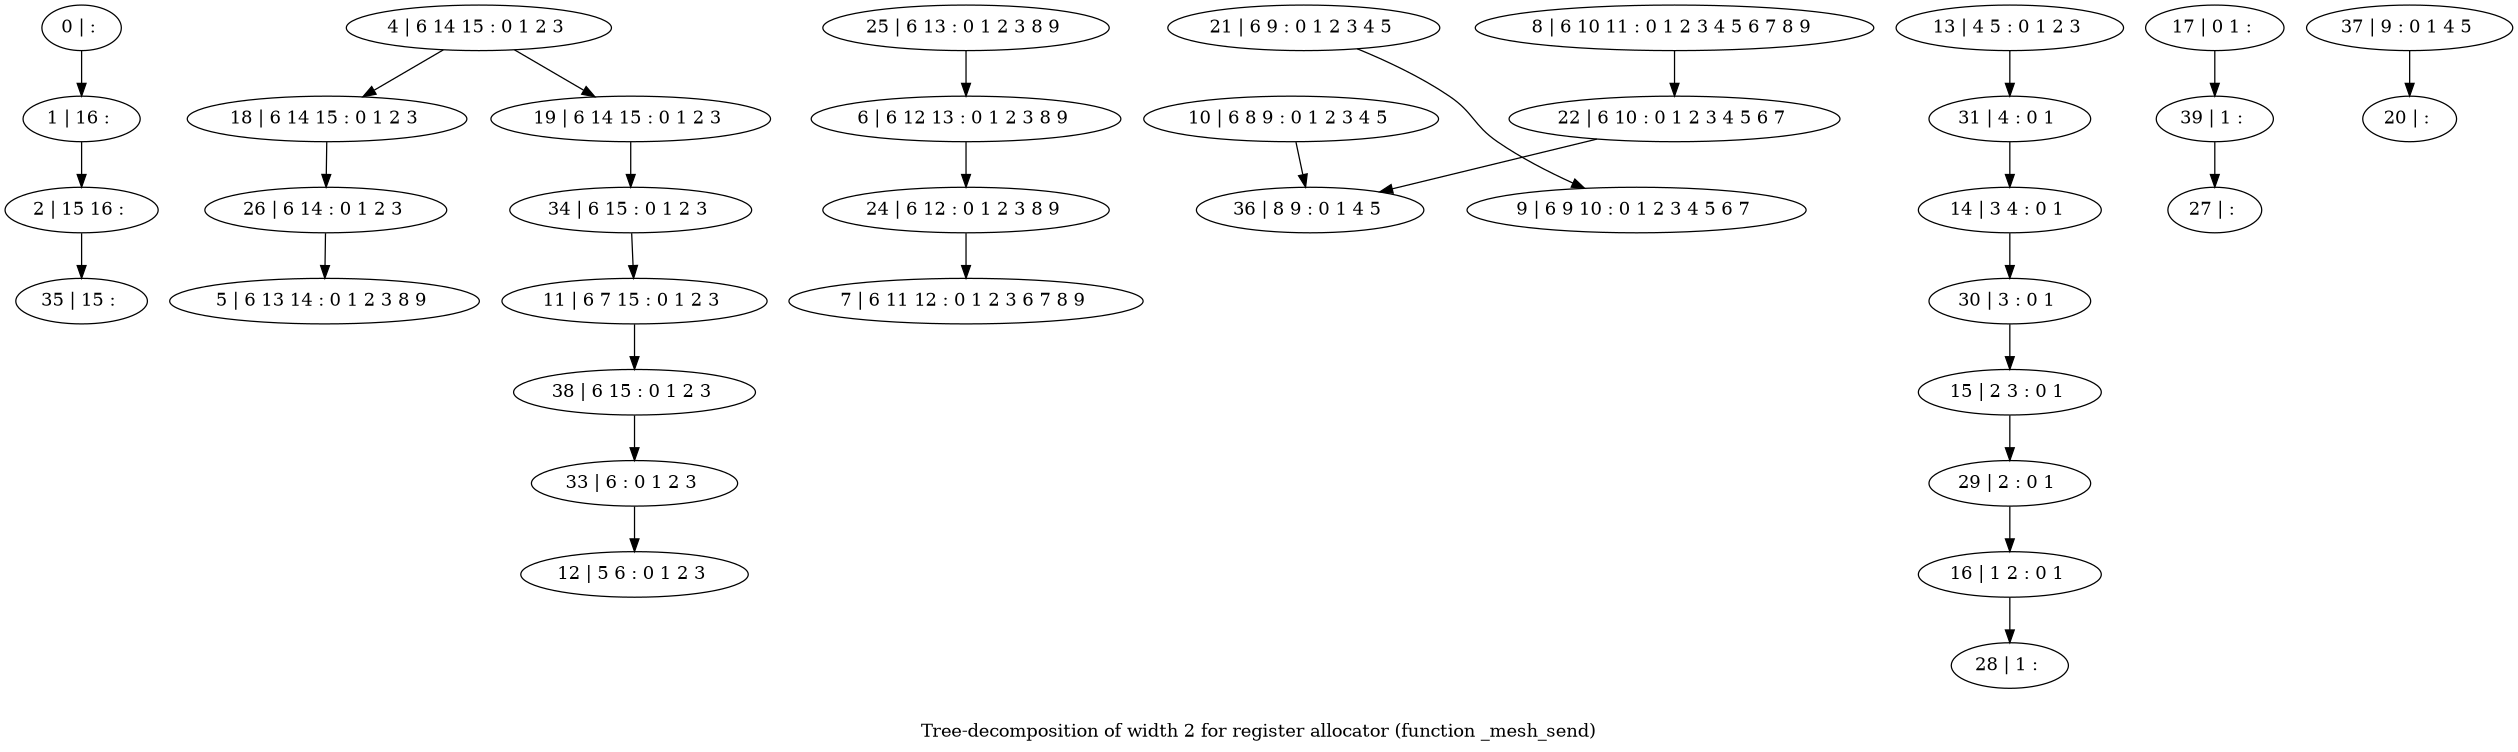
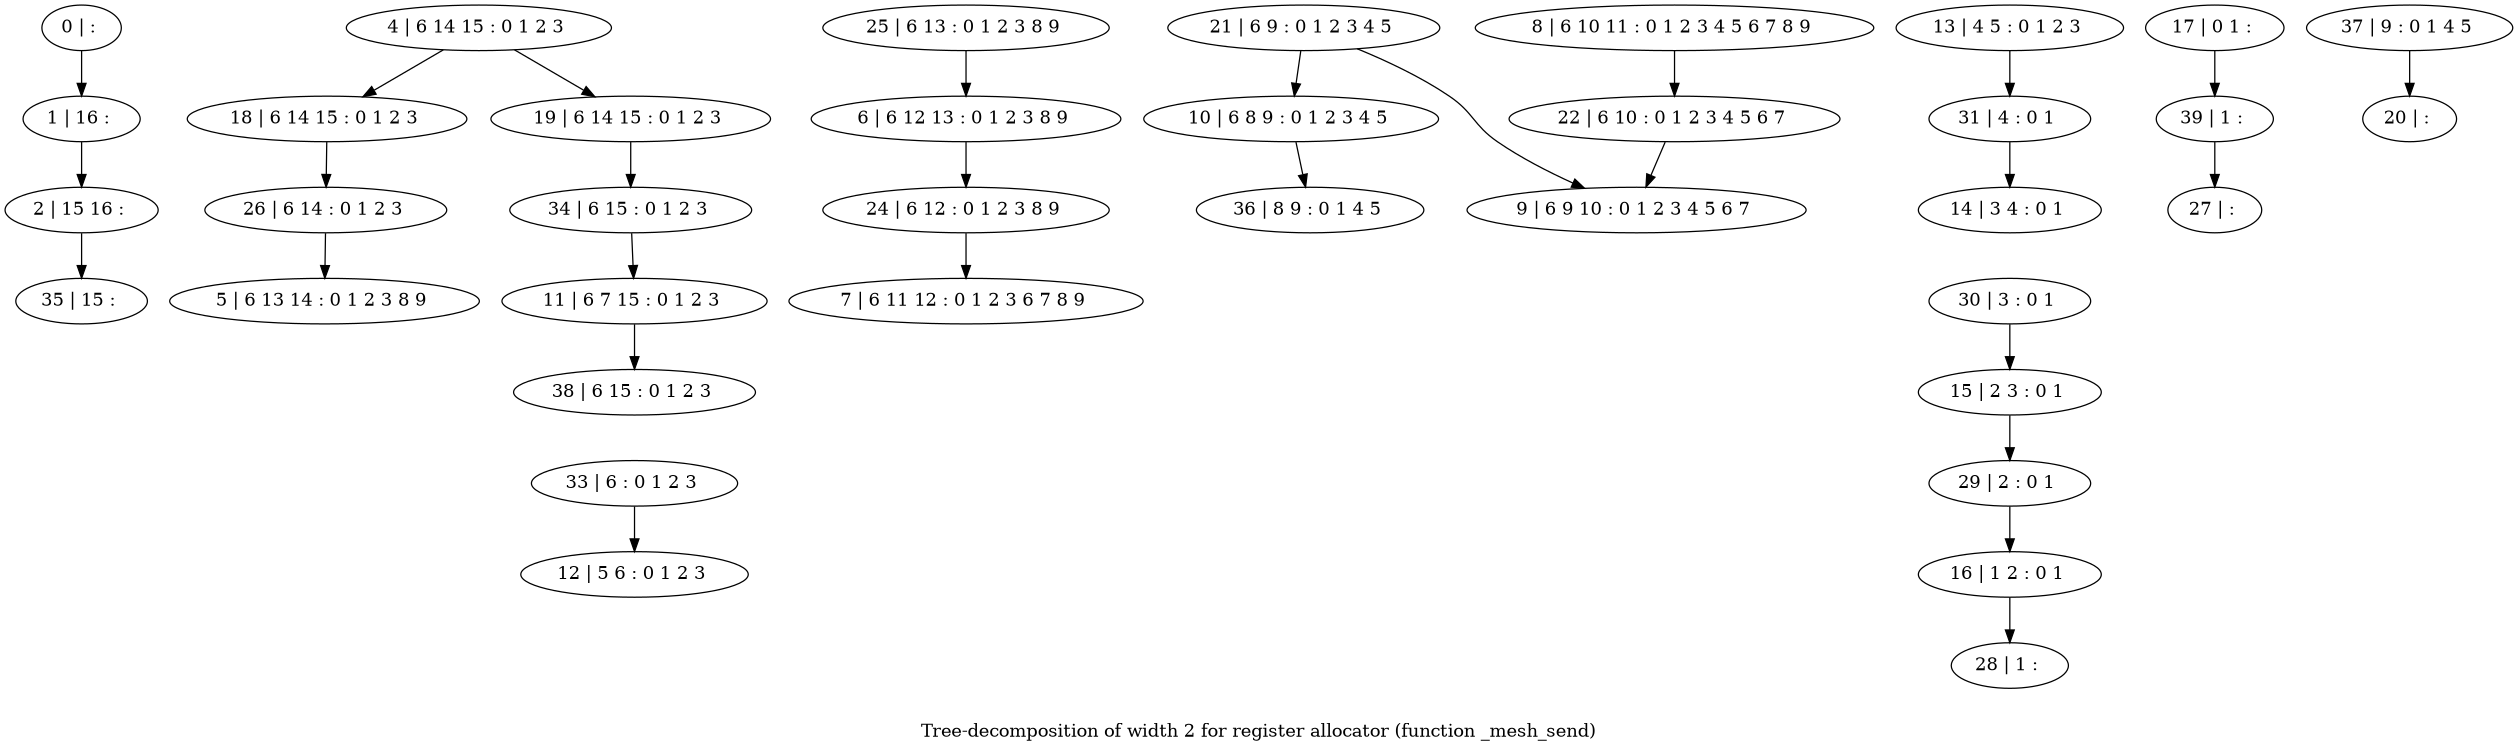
none -> (1298, 67)
(1494, 164) -> (1658, 159)
(2010, 249) -> none
(635, 432) -> none
